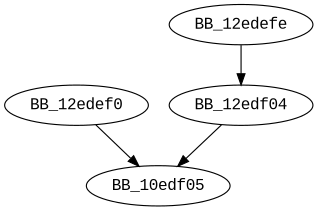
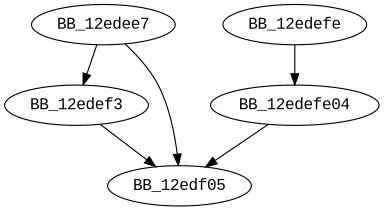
none -> (103, 25)
(77, 105) -> (77, 105)
(241, 105) -> (295, 105)
(158, 186) -> (179, 186)
